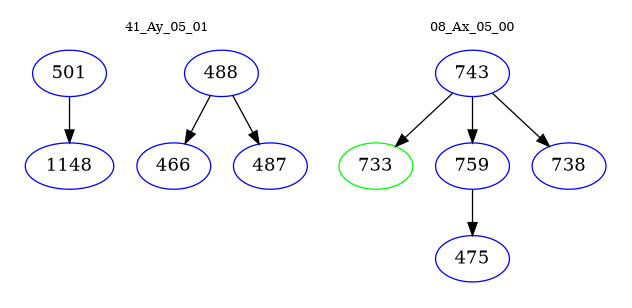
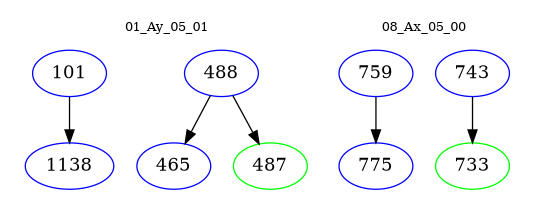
(167, 28) -> (167, 28)
(70, 73) -> (70, 73)
(473, 113) -> none
(70, 166) -> (70, 166)
(174, 166) -> (174, 166)
(270, 166) -> (270, 166)
(569, 166) -> none
(473, 259) -> (376, 166)
